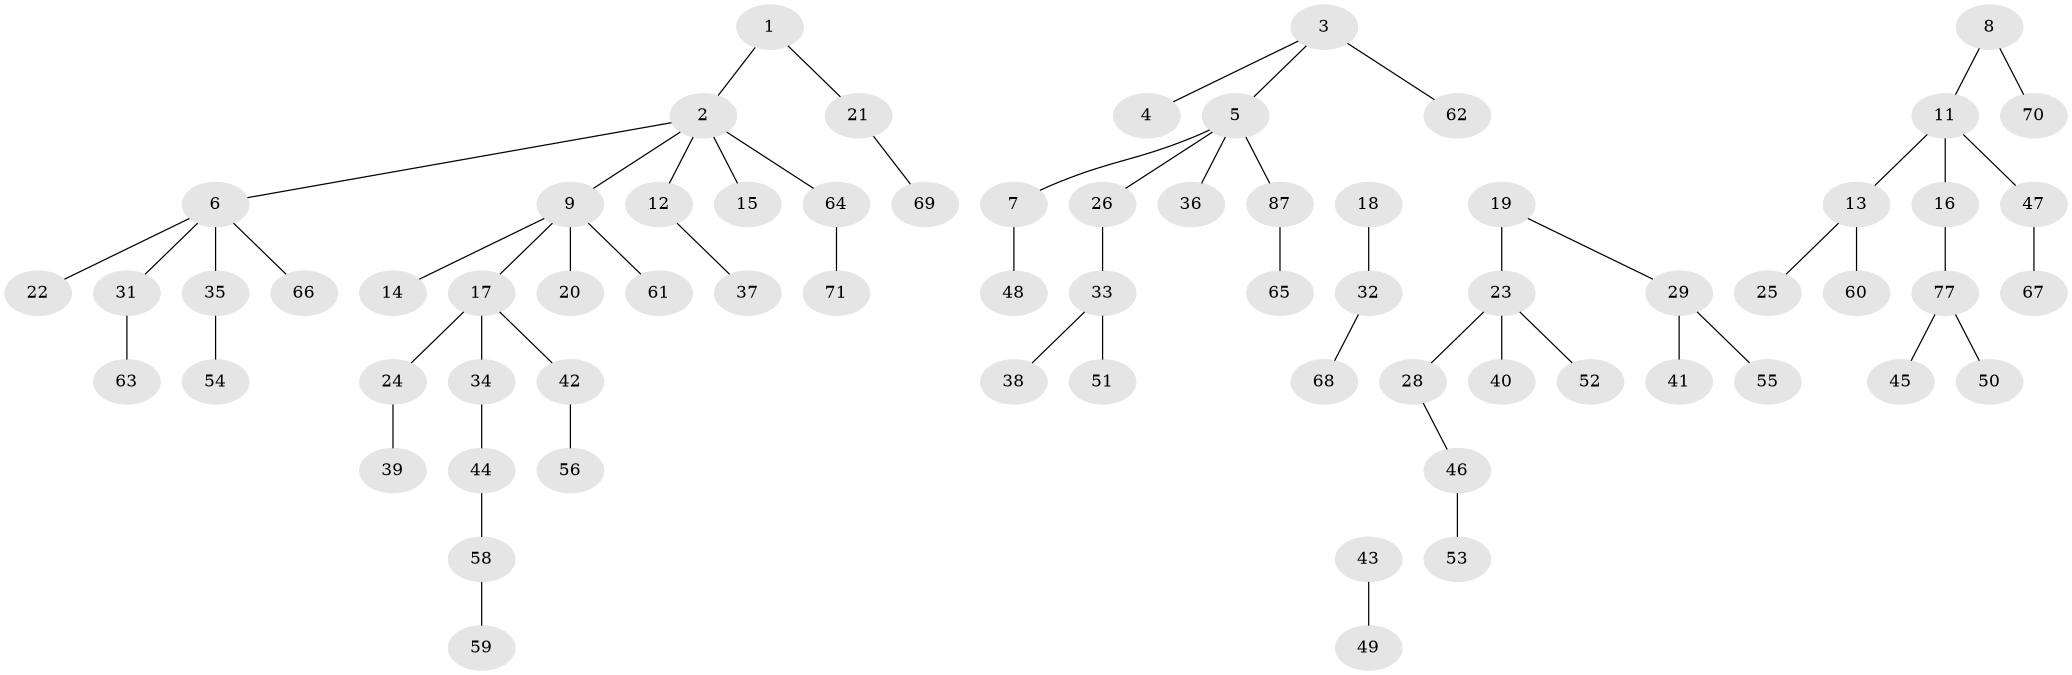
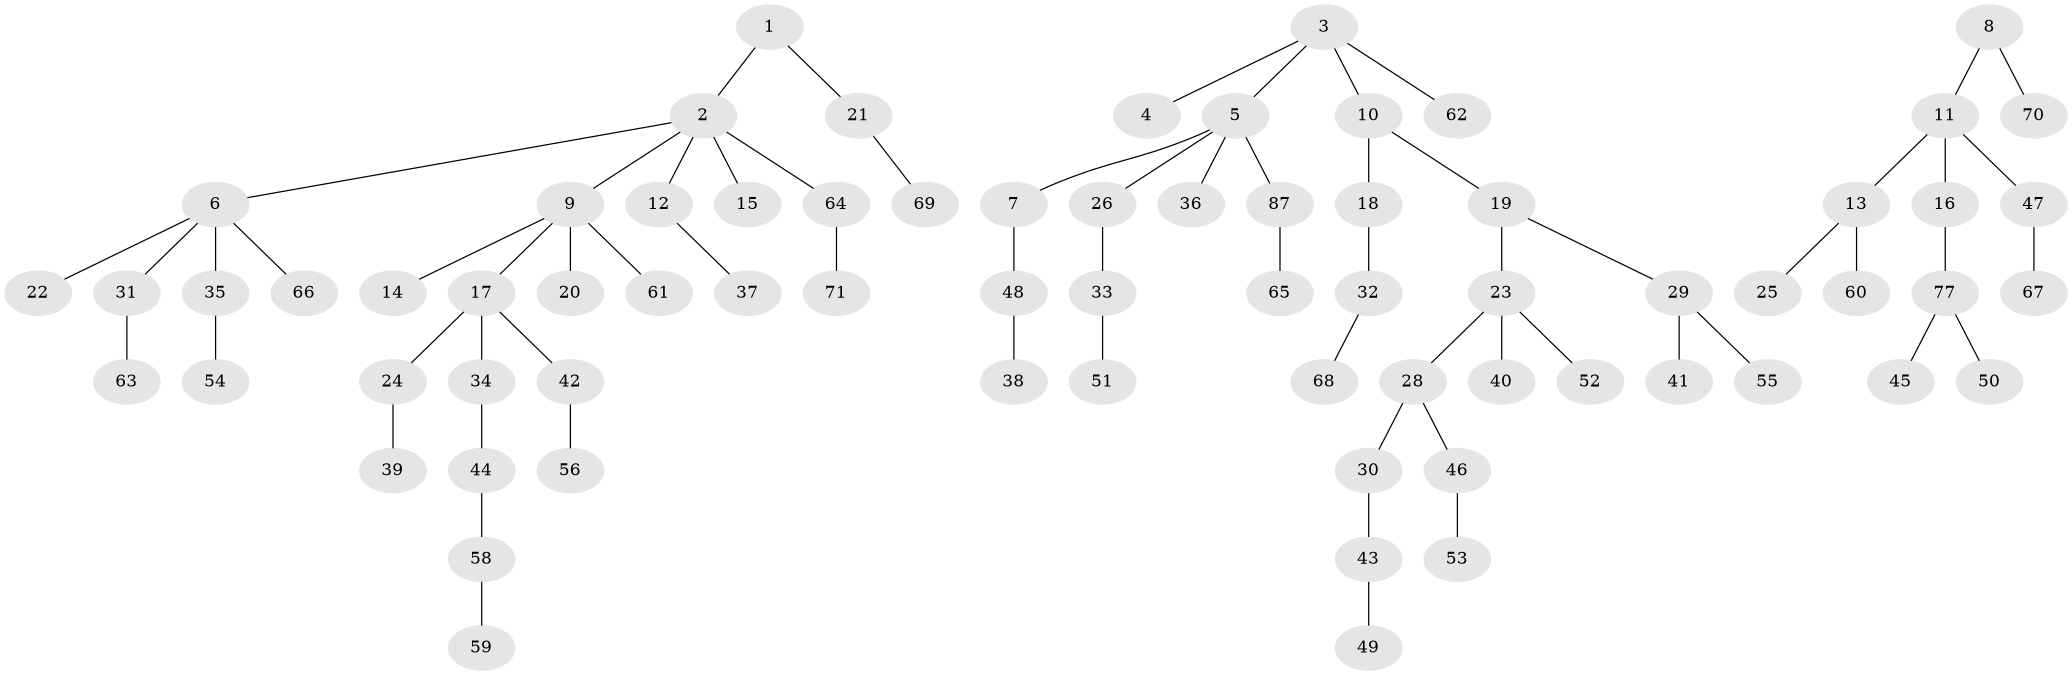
none -> (1369, 116)
(1058, 337) -> (1014, 338)
none -> (1369, 471)
